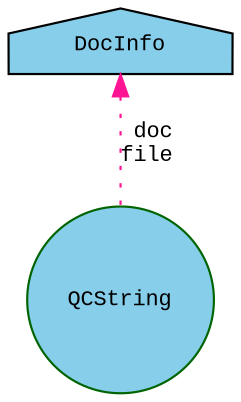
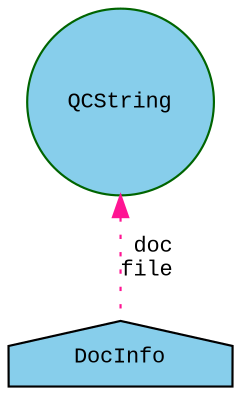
(121, 151) -> (121, 269)
